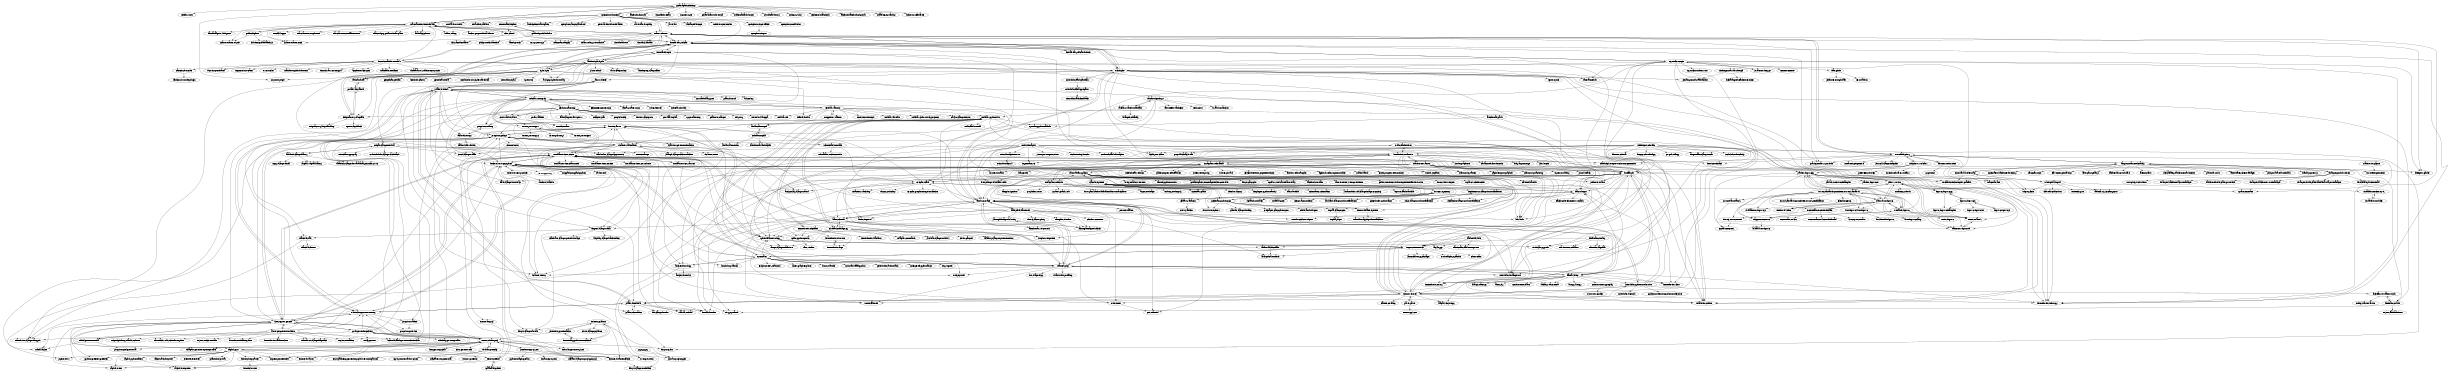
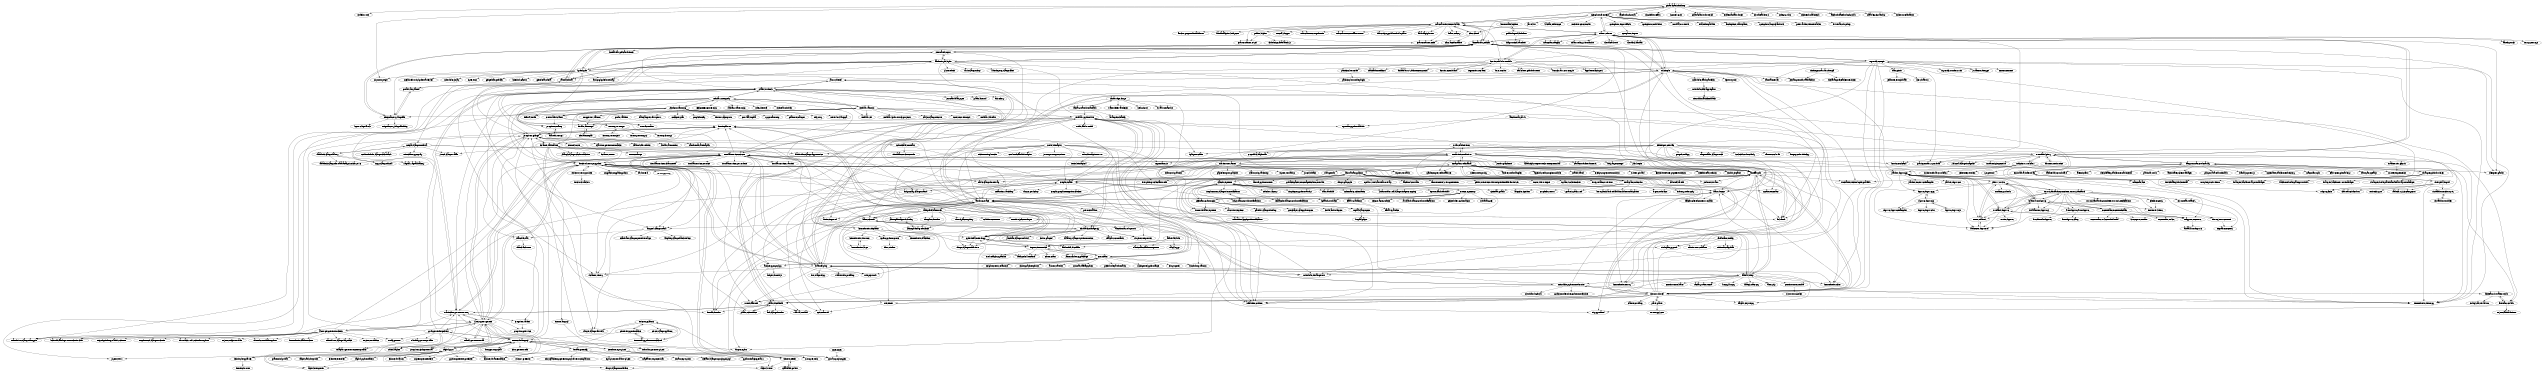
(1186, 210) -> (1392, 210)
(683, 266) -> (773, 266)
(1602, 285) -> (1794, 285)
none -> (152, 340)
